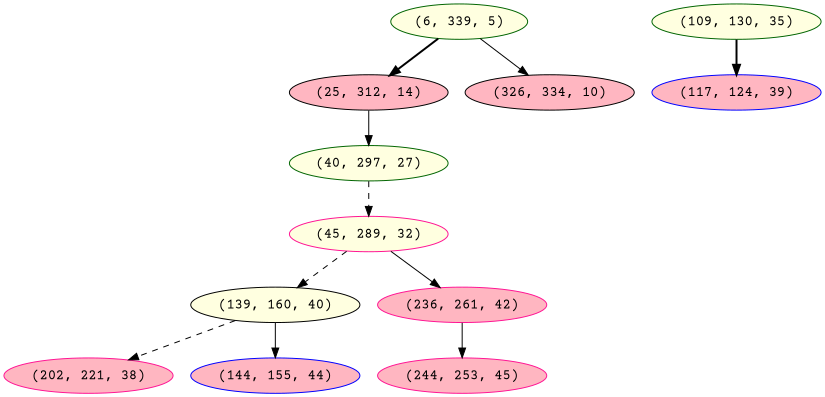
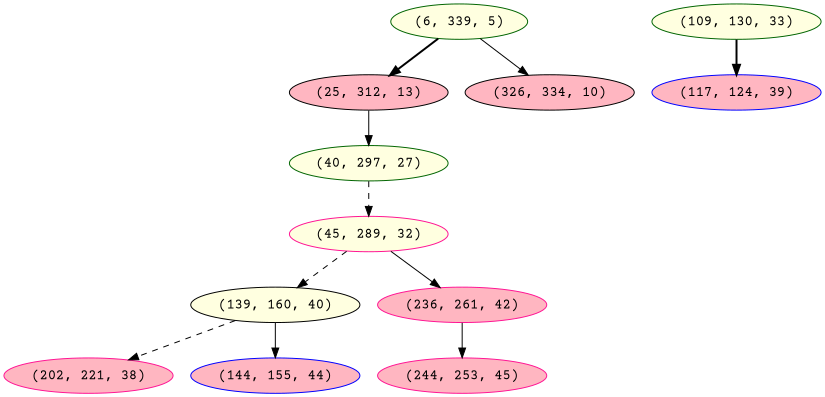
(737, 22) -> (737, 22)
(369, 92) -> (369, 92)
